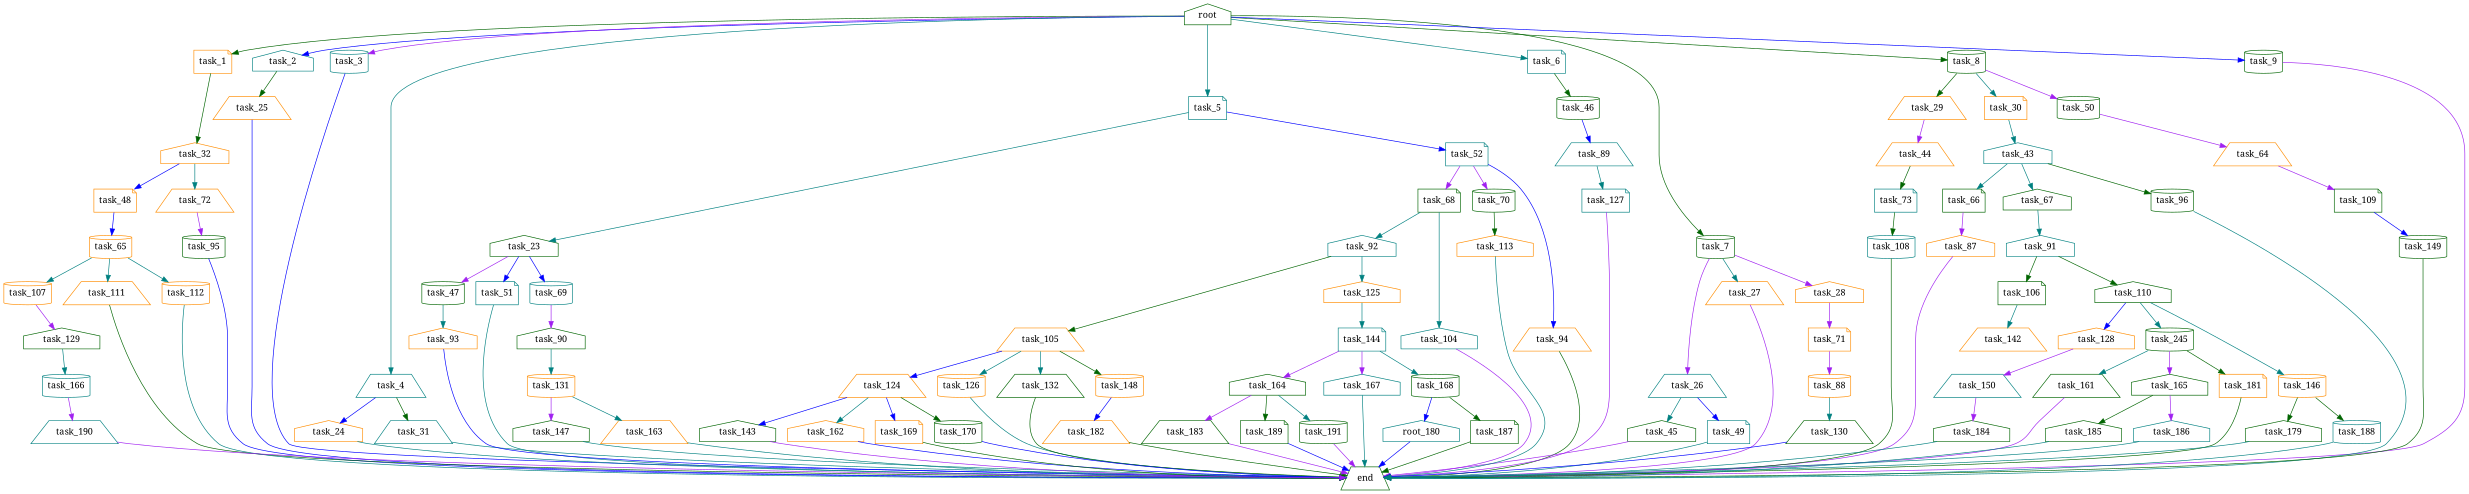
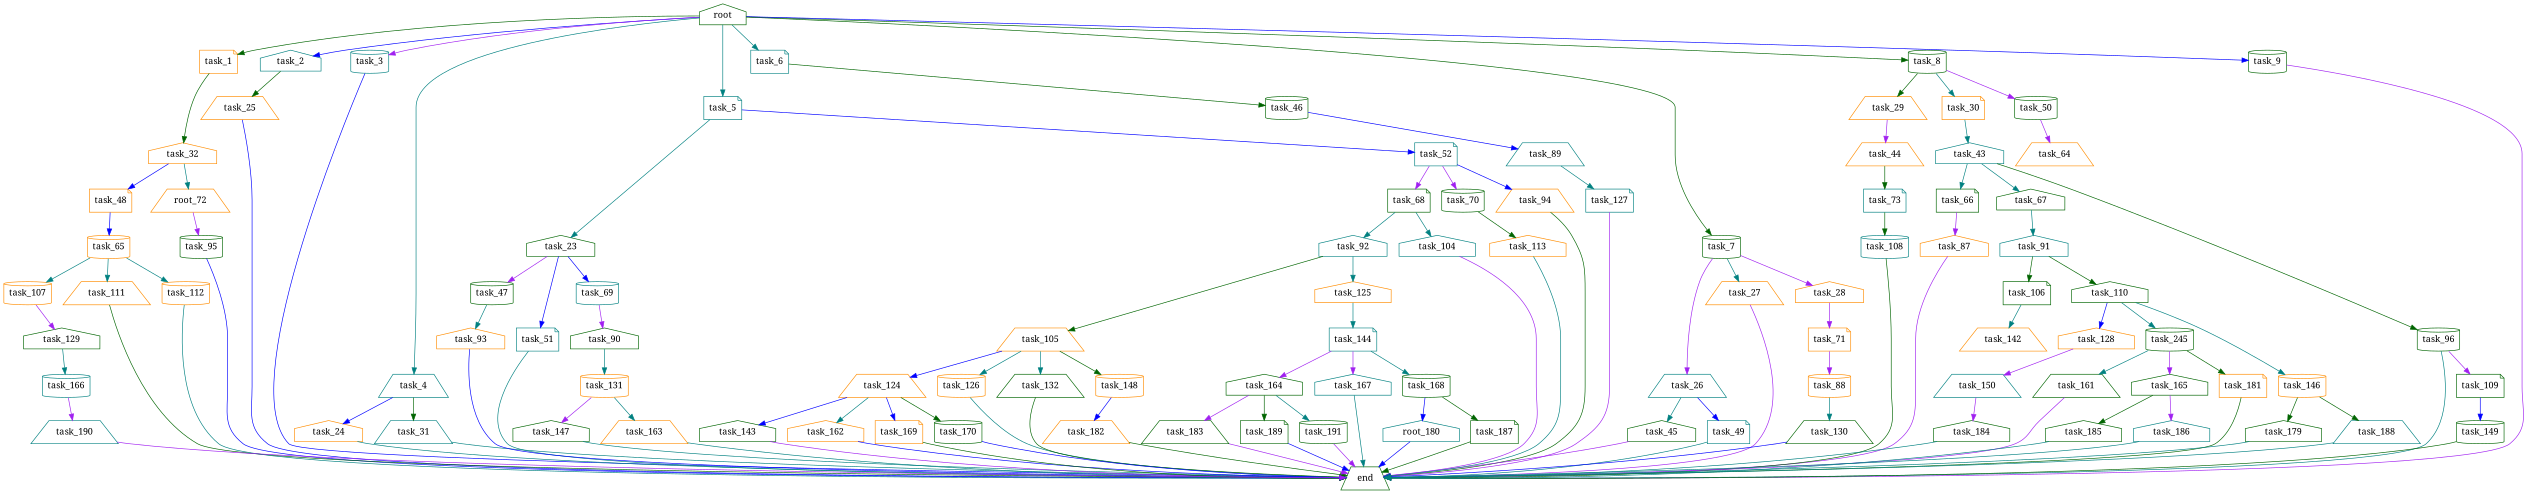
(2303, 177) -> (2457, 360)
(195, 201) -> (190, 201)
(2357, 432) -> (2377, 432)
